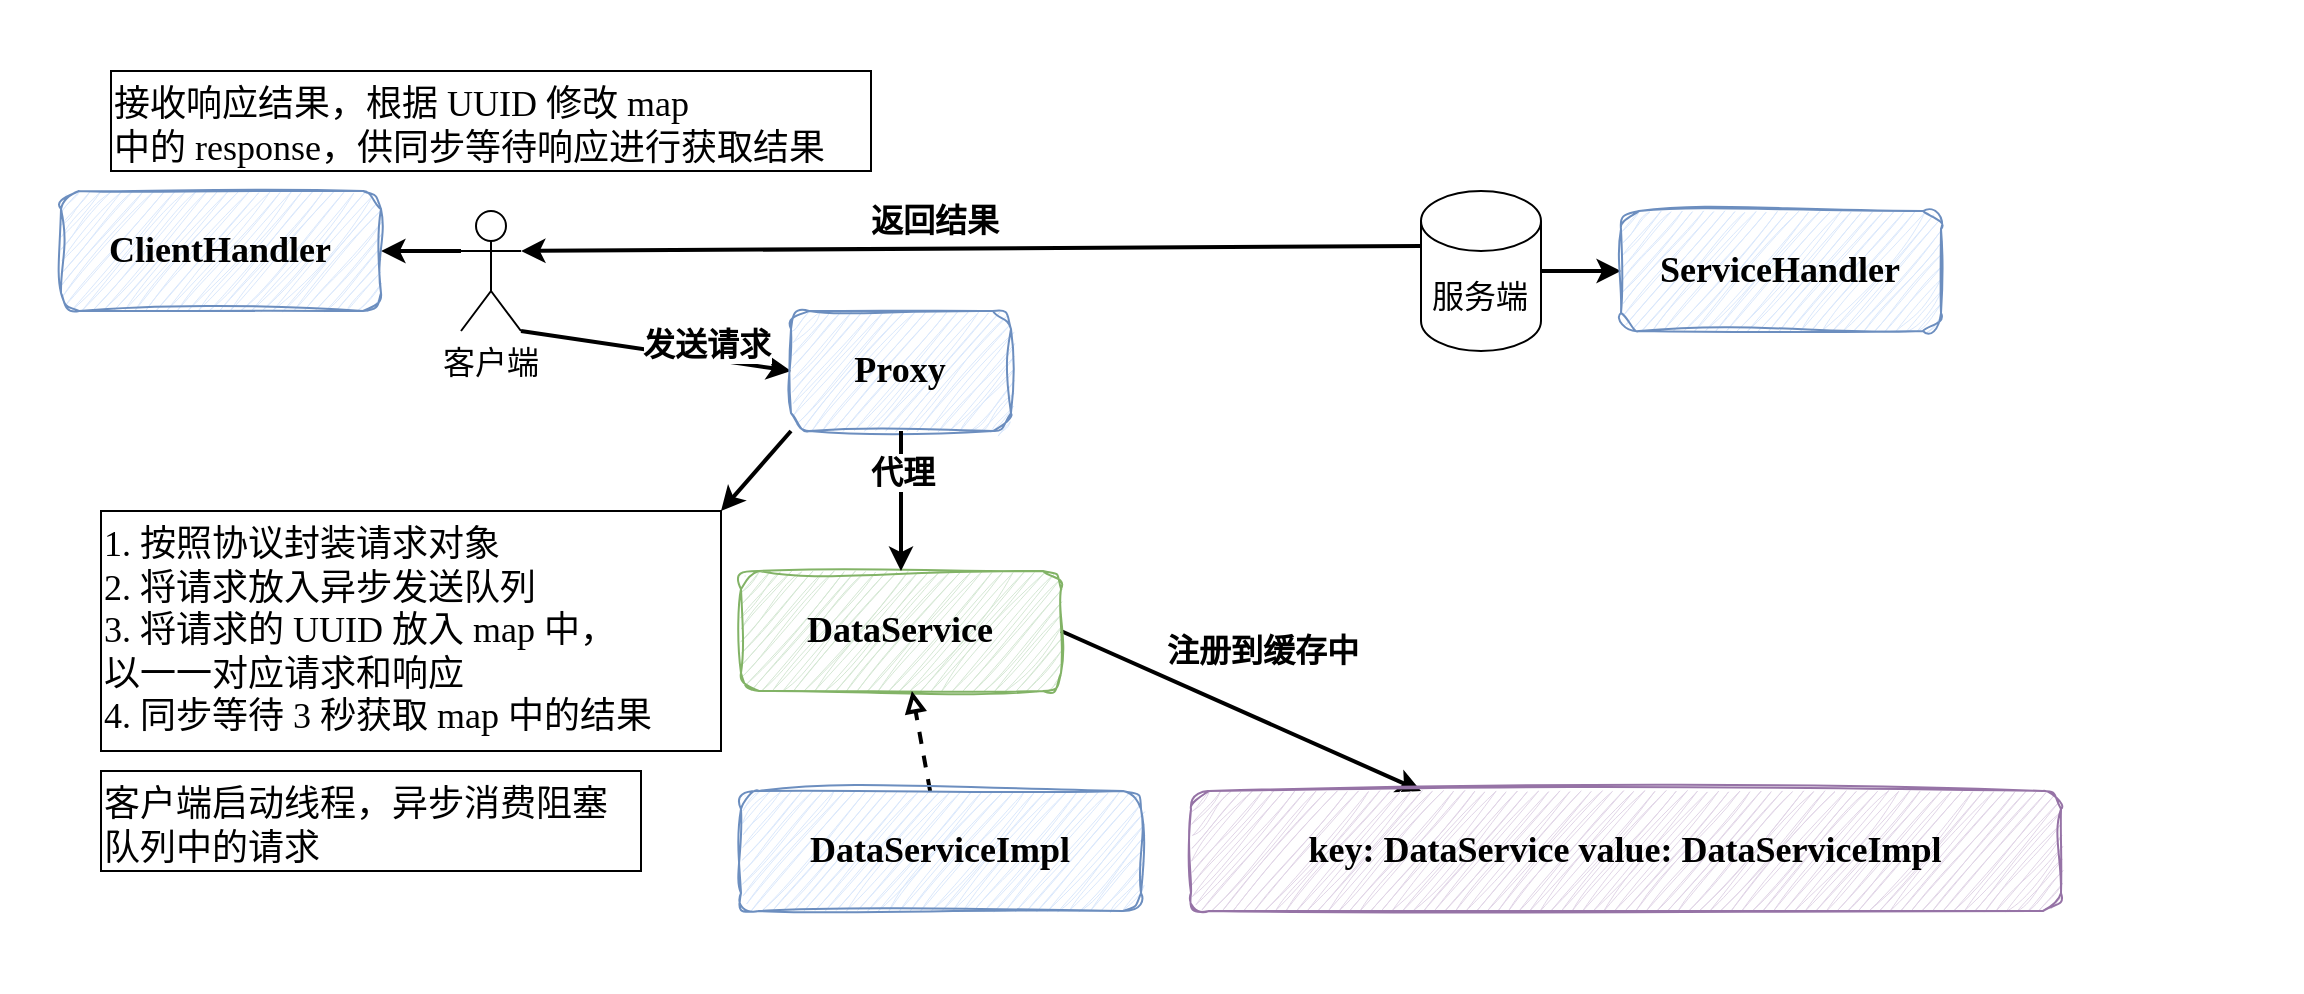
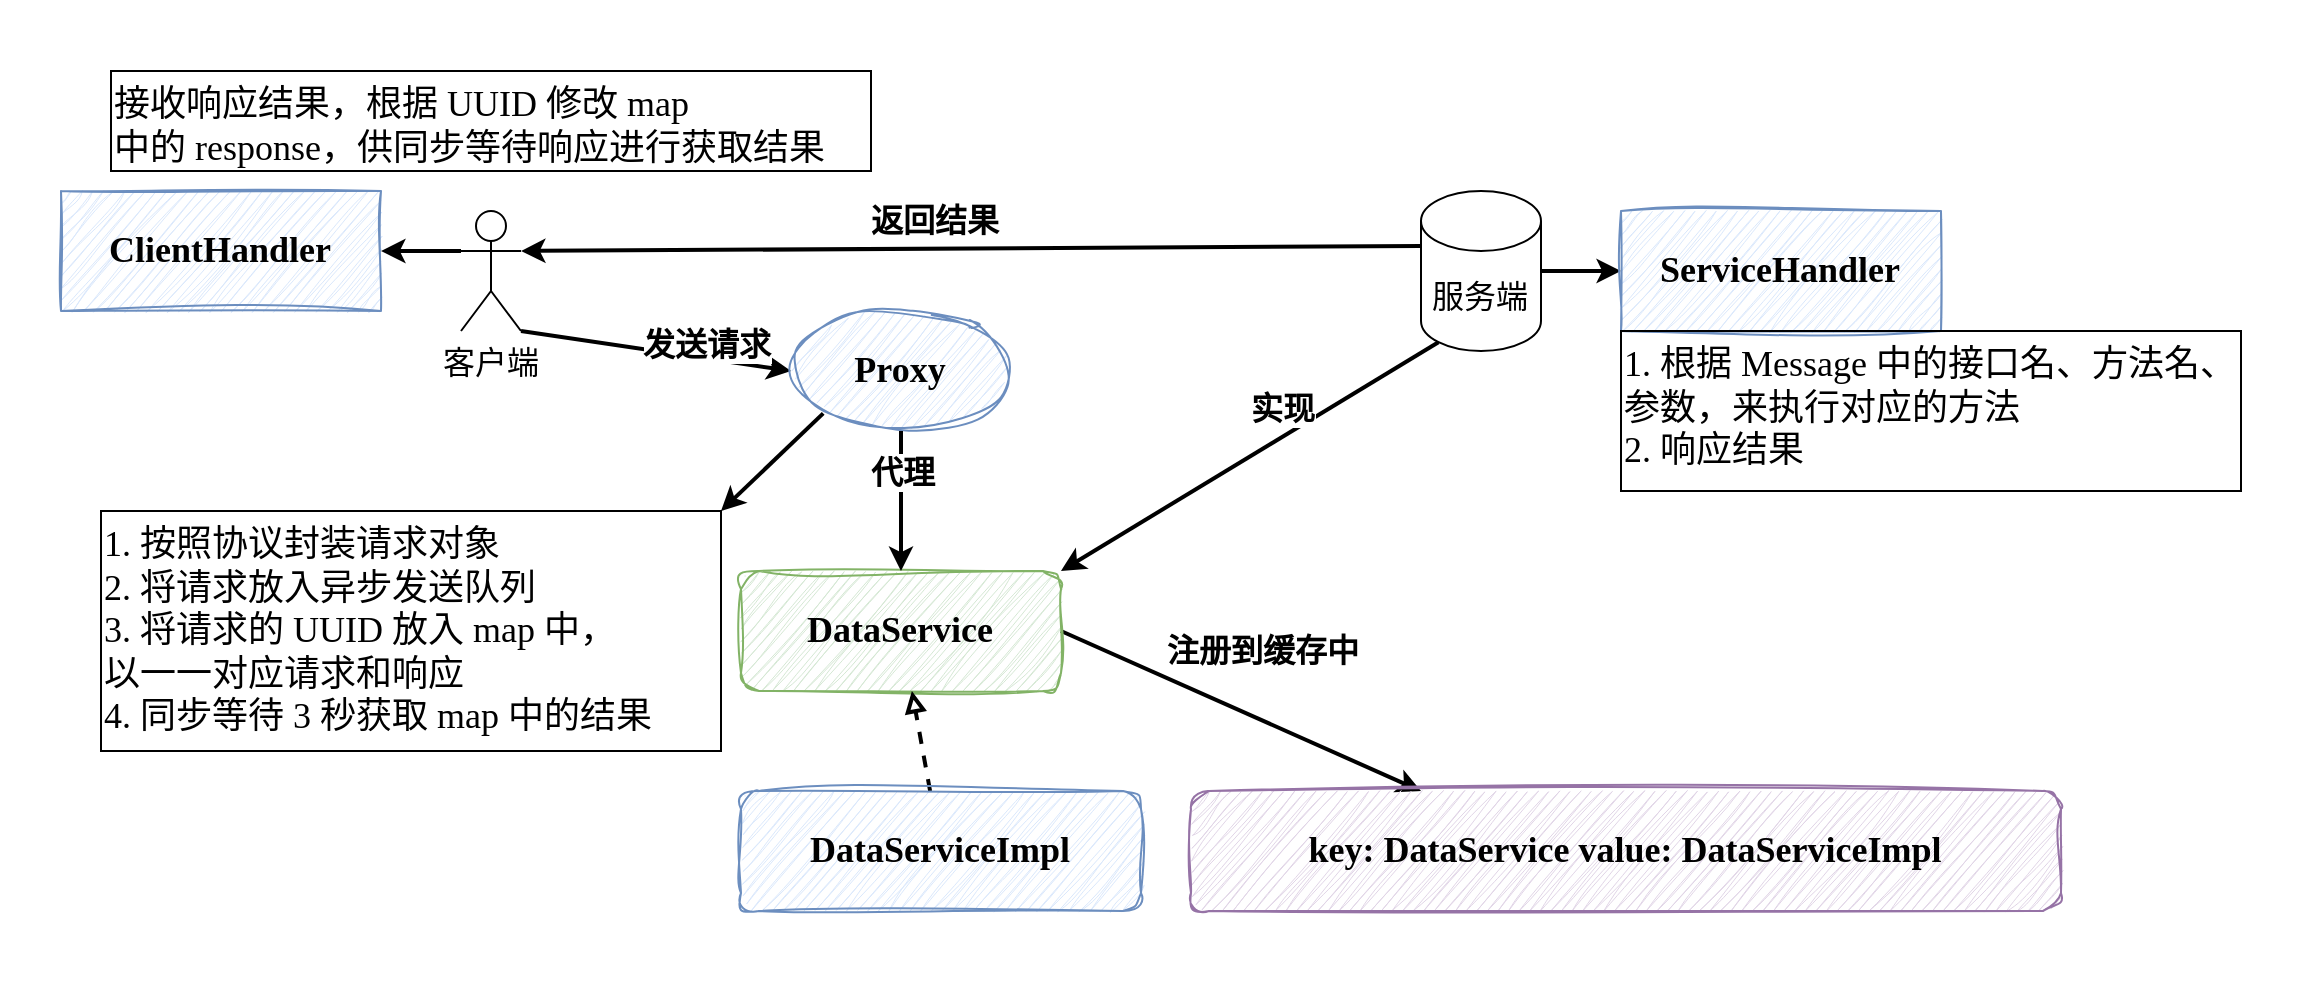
(221, 251) -> (221, 251)
(1781, 271) -> (1781, 271)
(901, 371) -> (901, 371)
none -> (1931, 411)
none -> (1257, 452)
(371, 821) -> none
